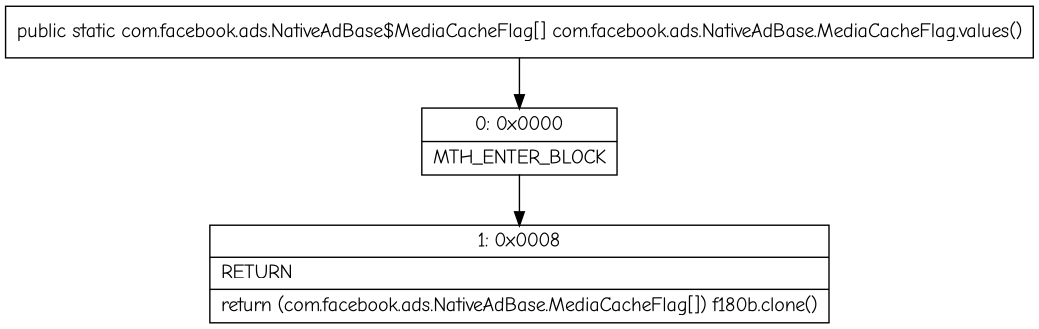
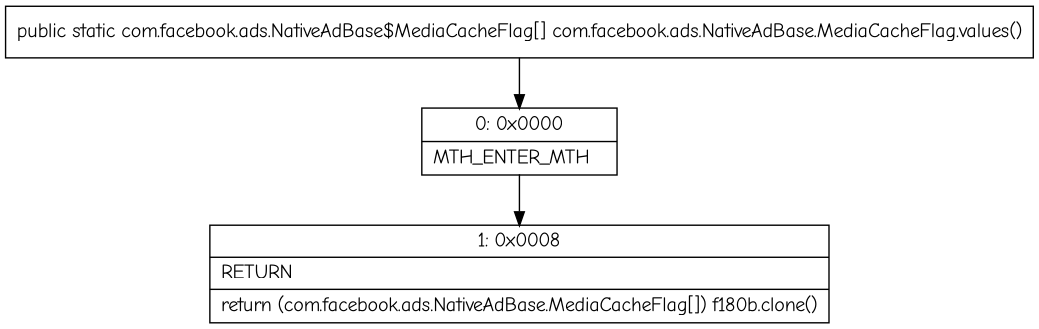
(519, 158) -> (511, 158)
